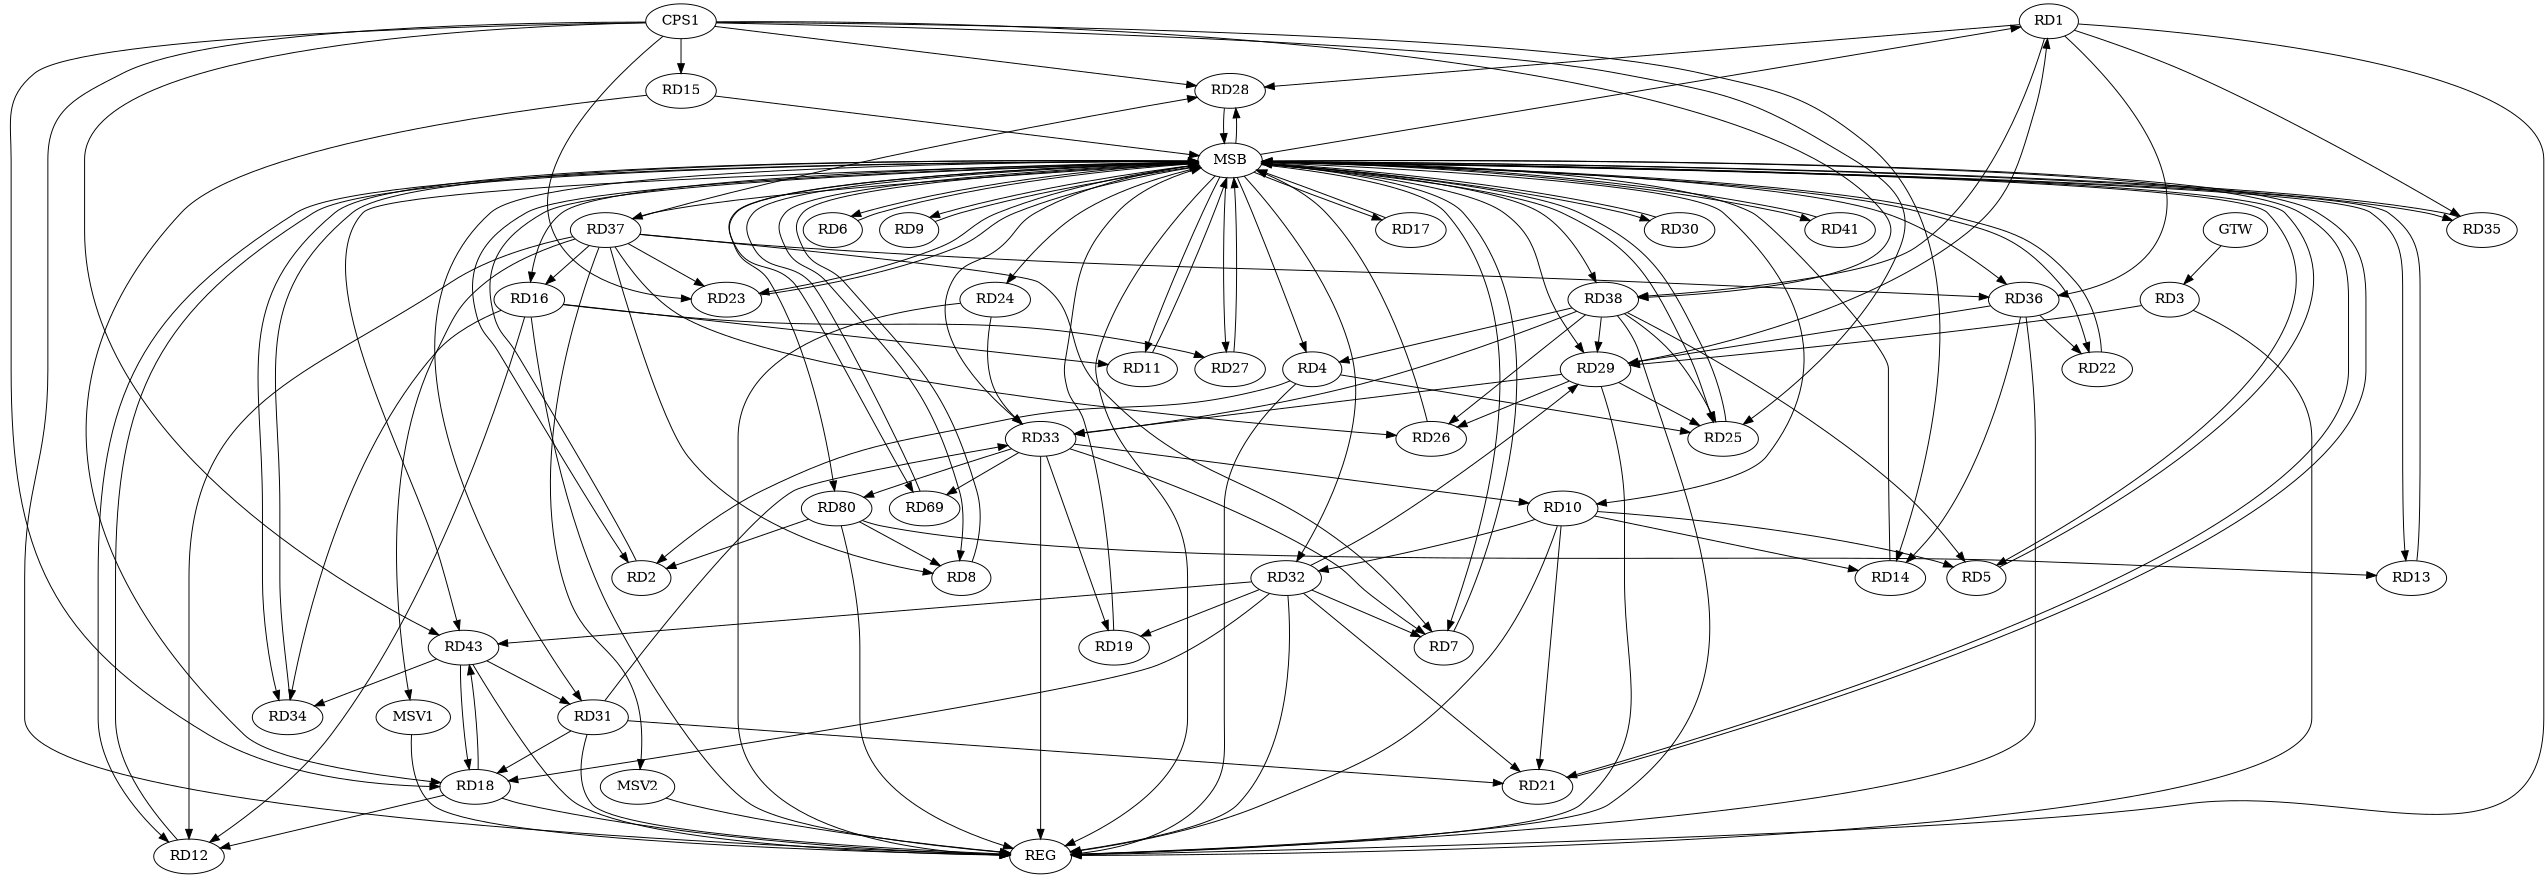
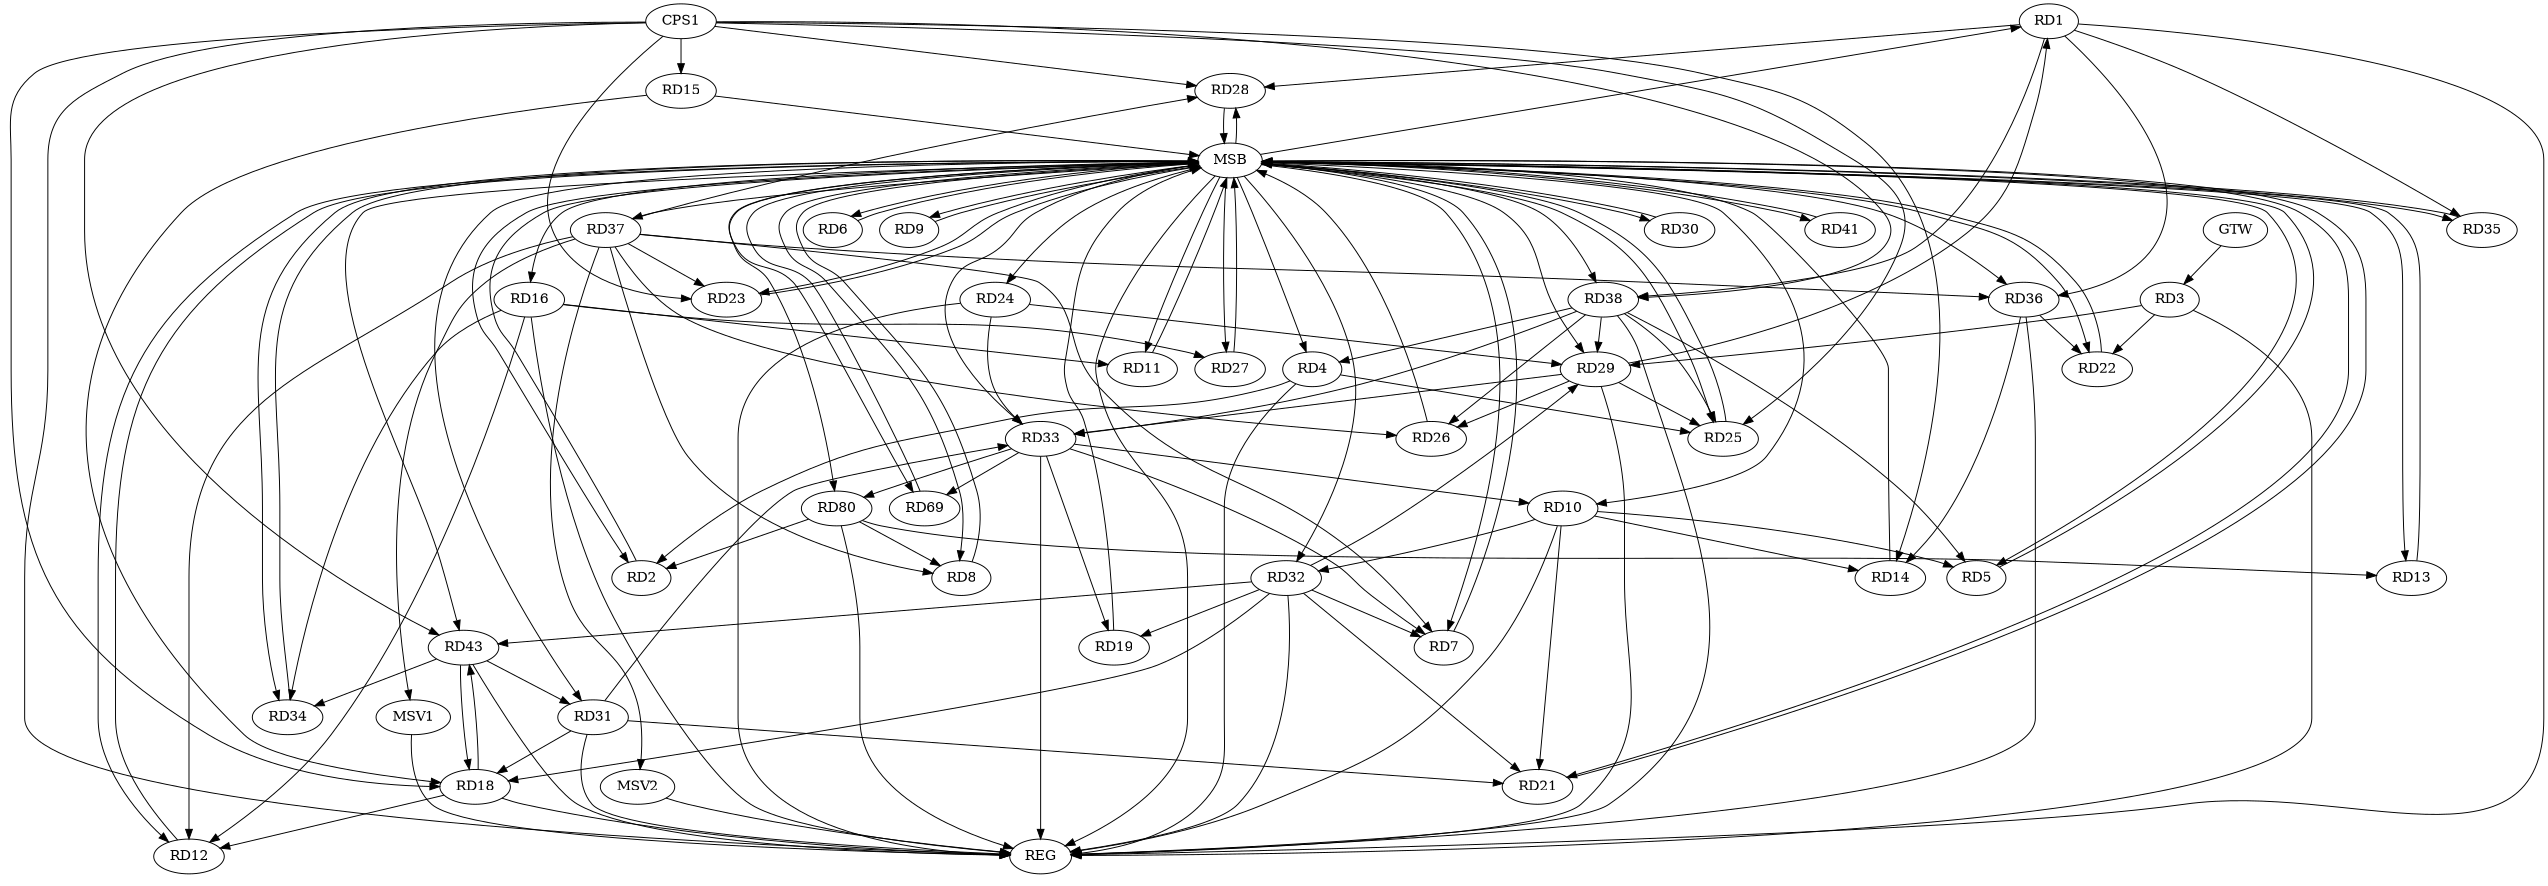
(1411, 230) -> none
(568, 264) -> none
none -> (2137, 331)
(1814, 334) -> (1290, 334)
